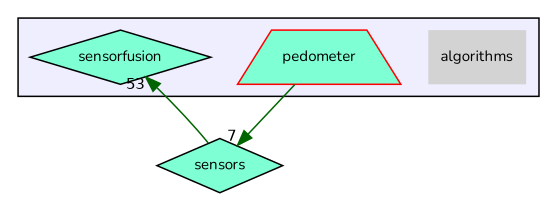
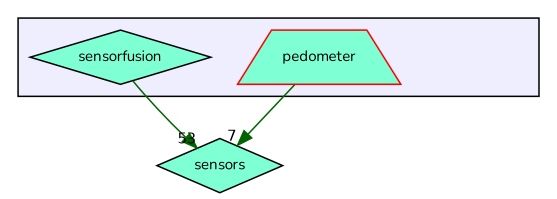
(477, 57) -> none
(183, 115) -> (159, 110)
